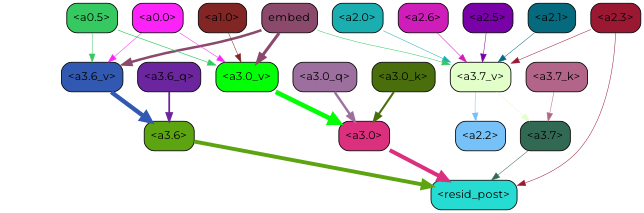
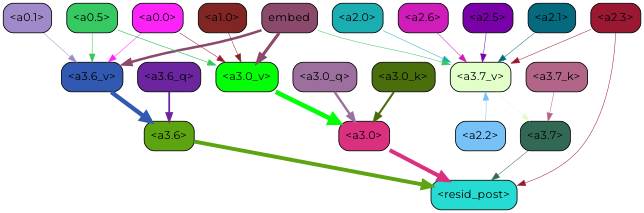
none -> (27, 18)
(194, 42) -> (194, 42)
(475, 102) -> (486, 111)
